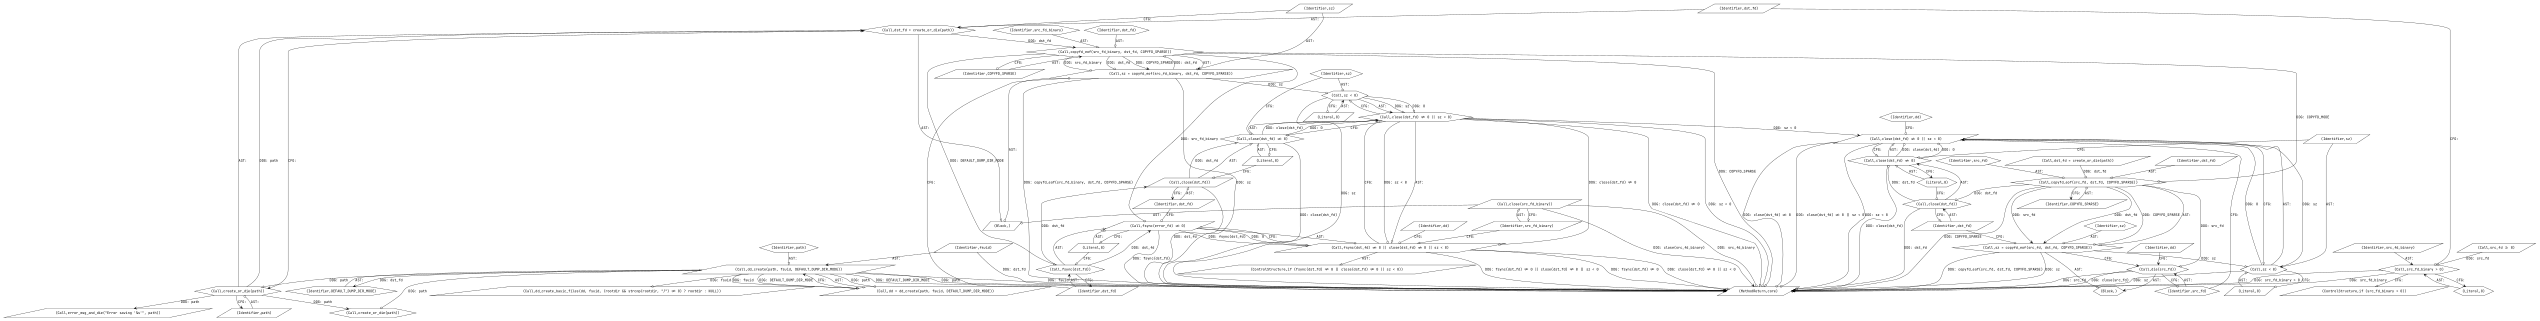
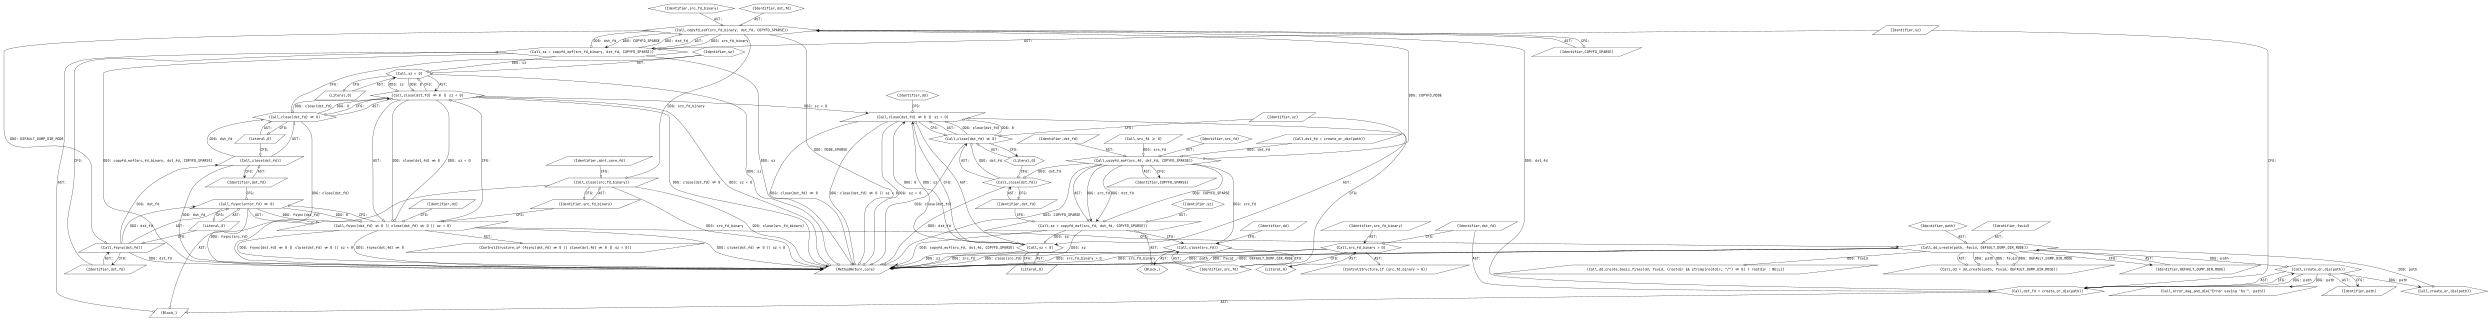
(1171, 74) -> (592, 52)
(1237, 87) -> (677, 97)
none -> (600, 161)
(1737, 172) -> (831, 150)
(2038, 248) -> (1093, 226)
(1929, 251) -> (1001, 219)
(882, 258) -> (1994, 236)
(1151, 259) -> (229, 237)
(2461, 259) -> (1143, 149)
(789, 270) -> (1974, 248)
(1070, 270) -> (122, 248)
(2158, 270) -> (1198, 248)
(521, 272) -> (2111, 256)
(391, 280) -> (2114, 259)
(2400, 280) -> (1380, 259)
(830, 285) -> (1187, 240)
(1345, 288) -> (474, 268)
(341, 291) -> (2190, 270)
